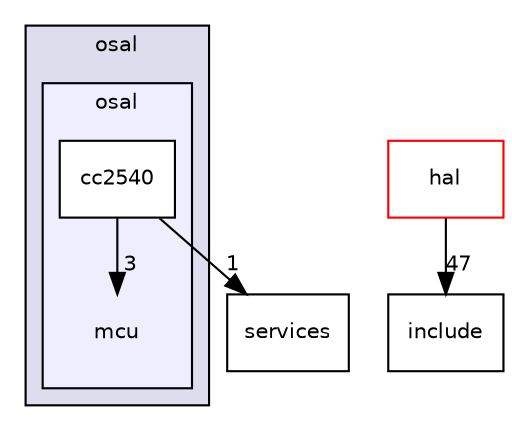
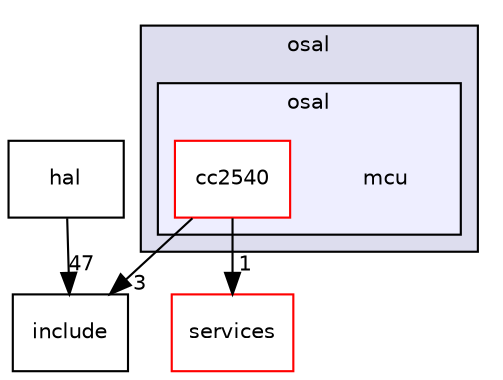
(117, 179) -> (233, 179)
(446, 179) -> (66, 179)
(117, 246) -> (159, 249)
(288, 333) -> (233, 333)
